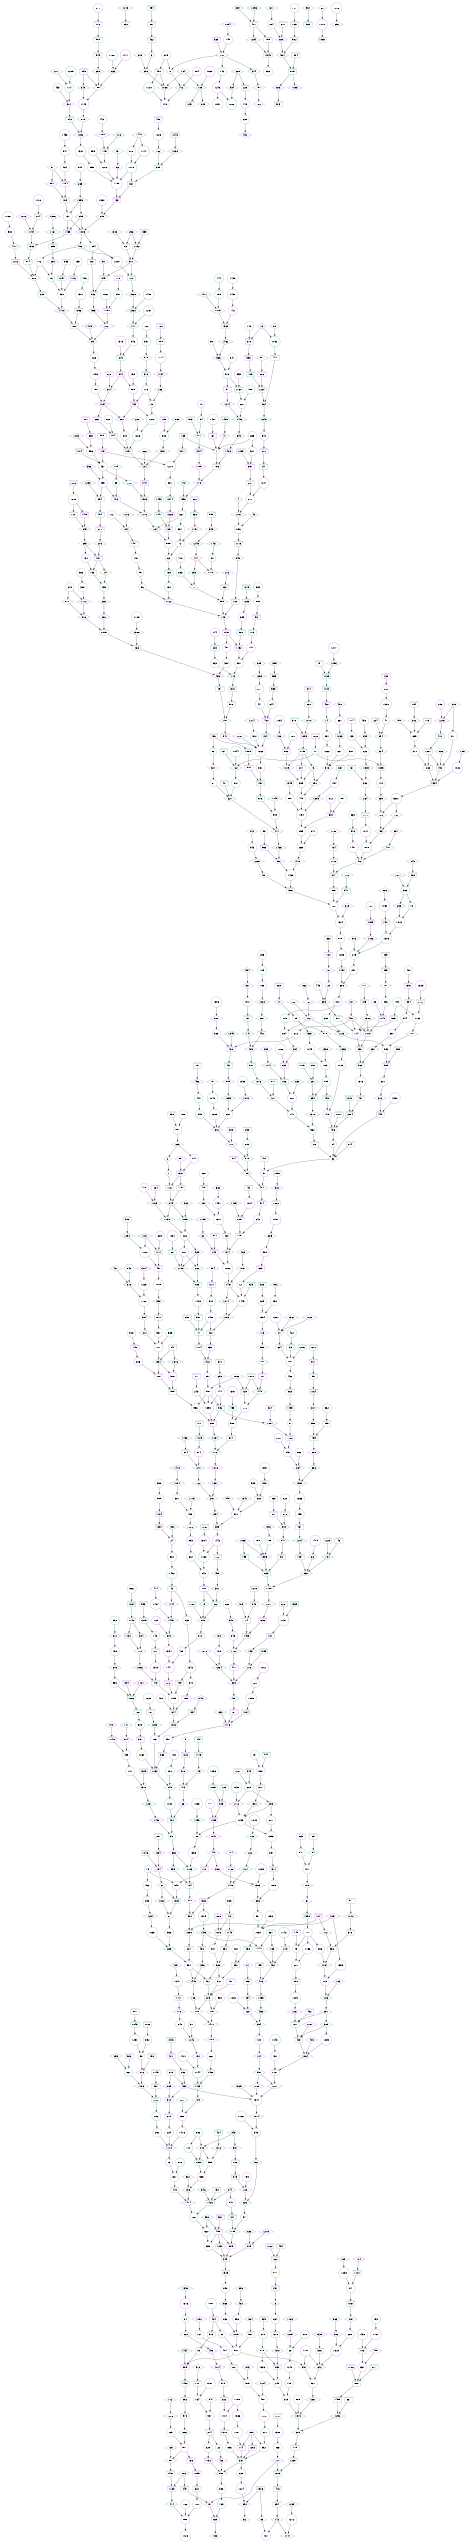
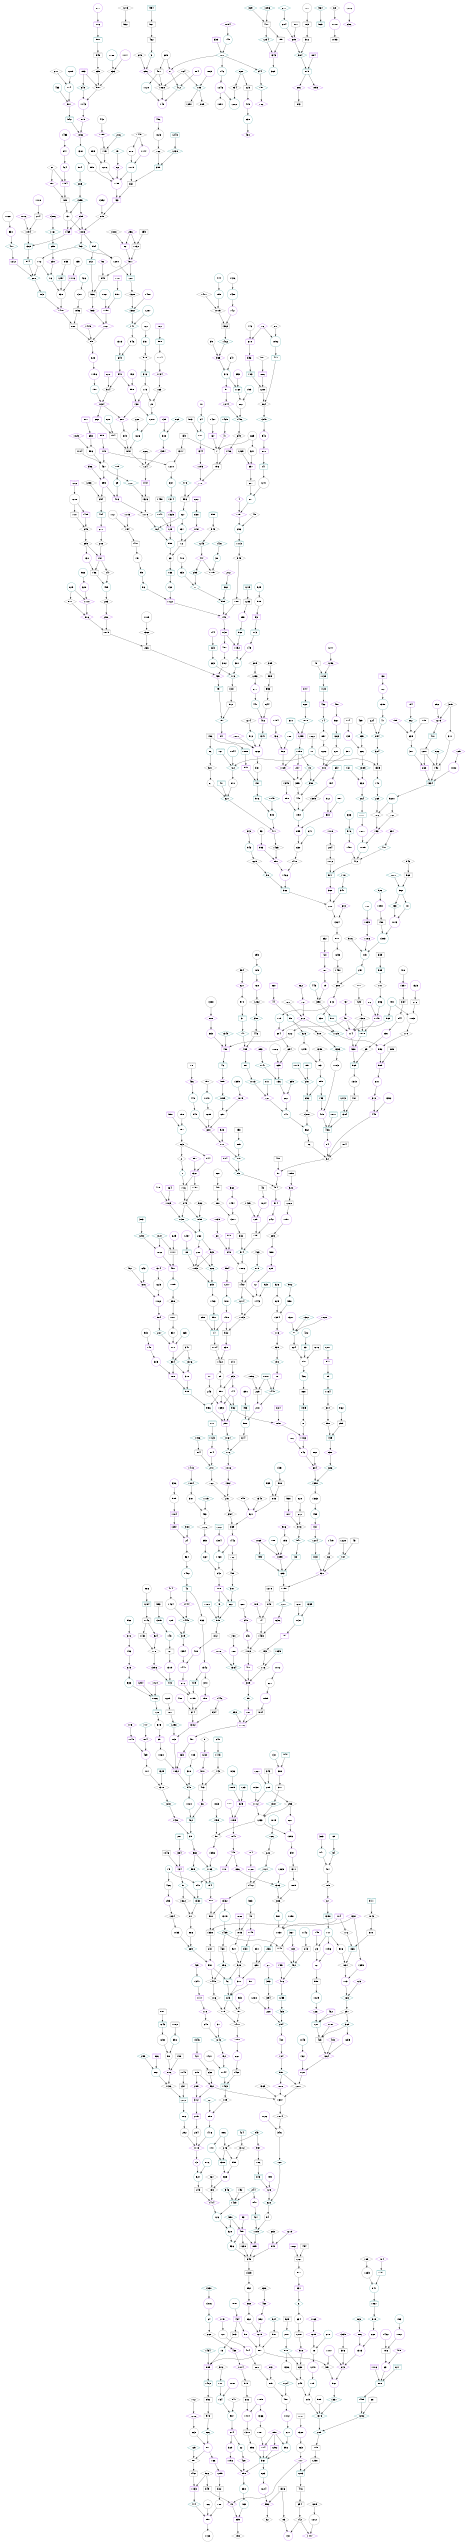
(199, 436) -> (200, 436)
(223, 1382) -> (228, 1383)
